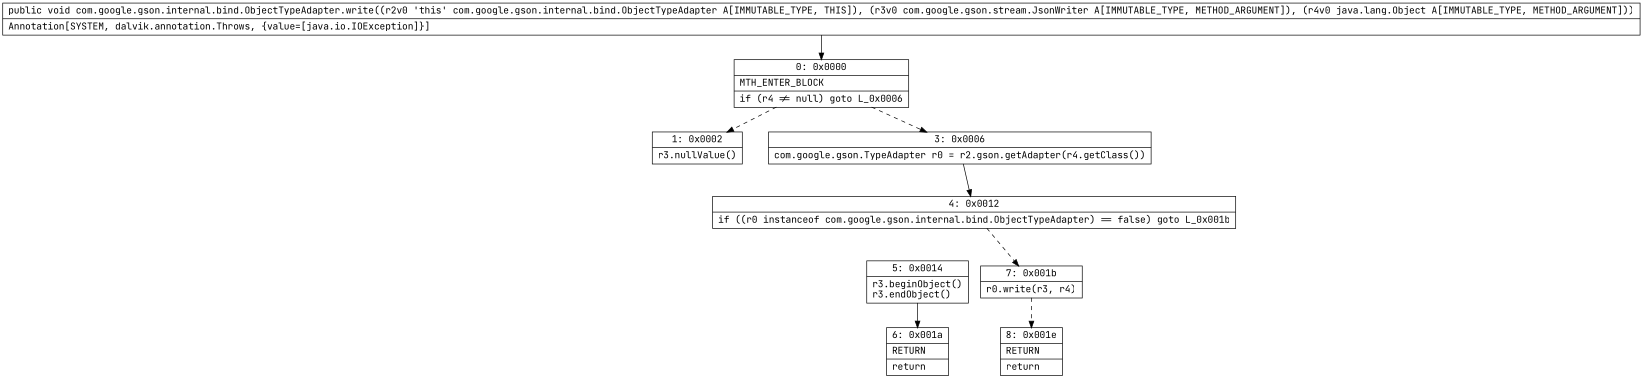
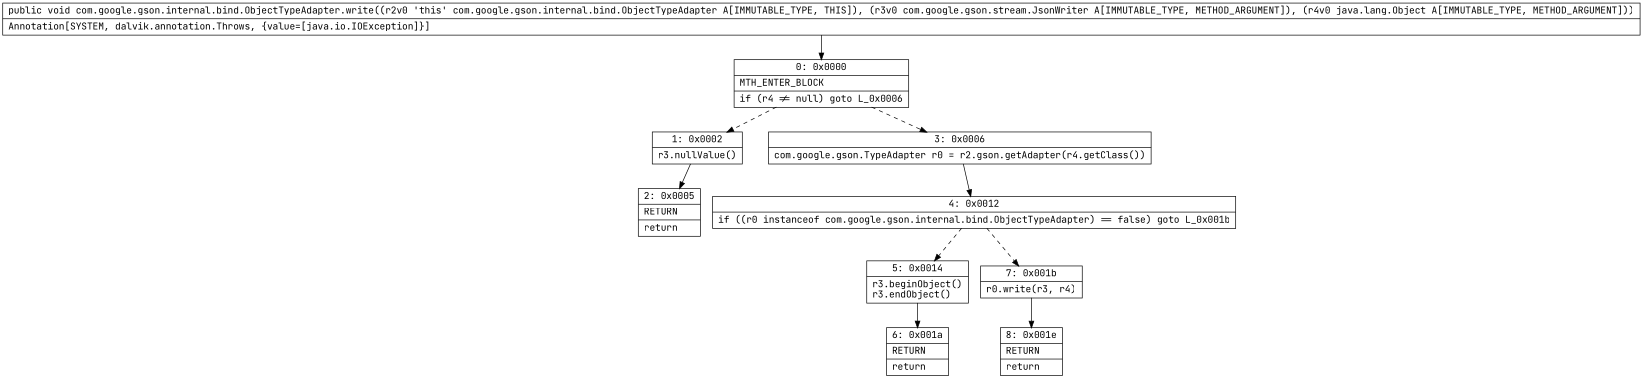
none -> (669, 212)
none -> (950, 242)
(1031, 309) -> (1031, 309)
